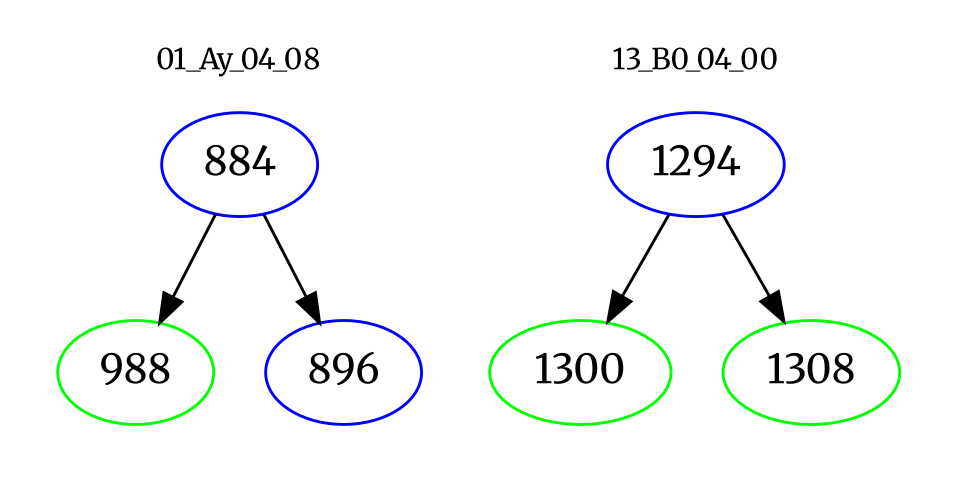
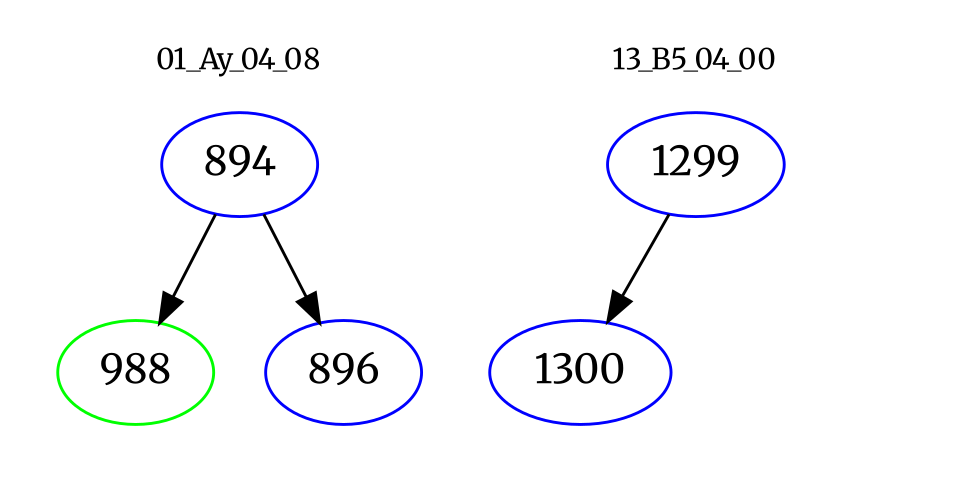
(696, 62) -> (696, 62)
(240, 165) -> (240, 165)
(696, 165) -> (696, 165)
(580, 372) -> (580, 372)
(811, 372) -> none
